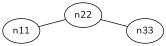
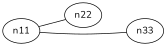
(114, 23) -> (83, 34)
